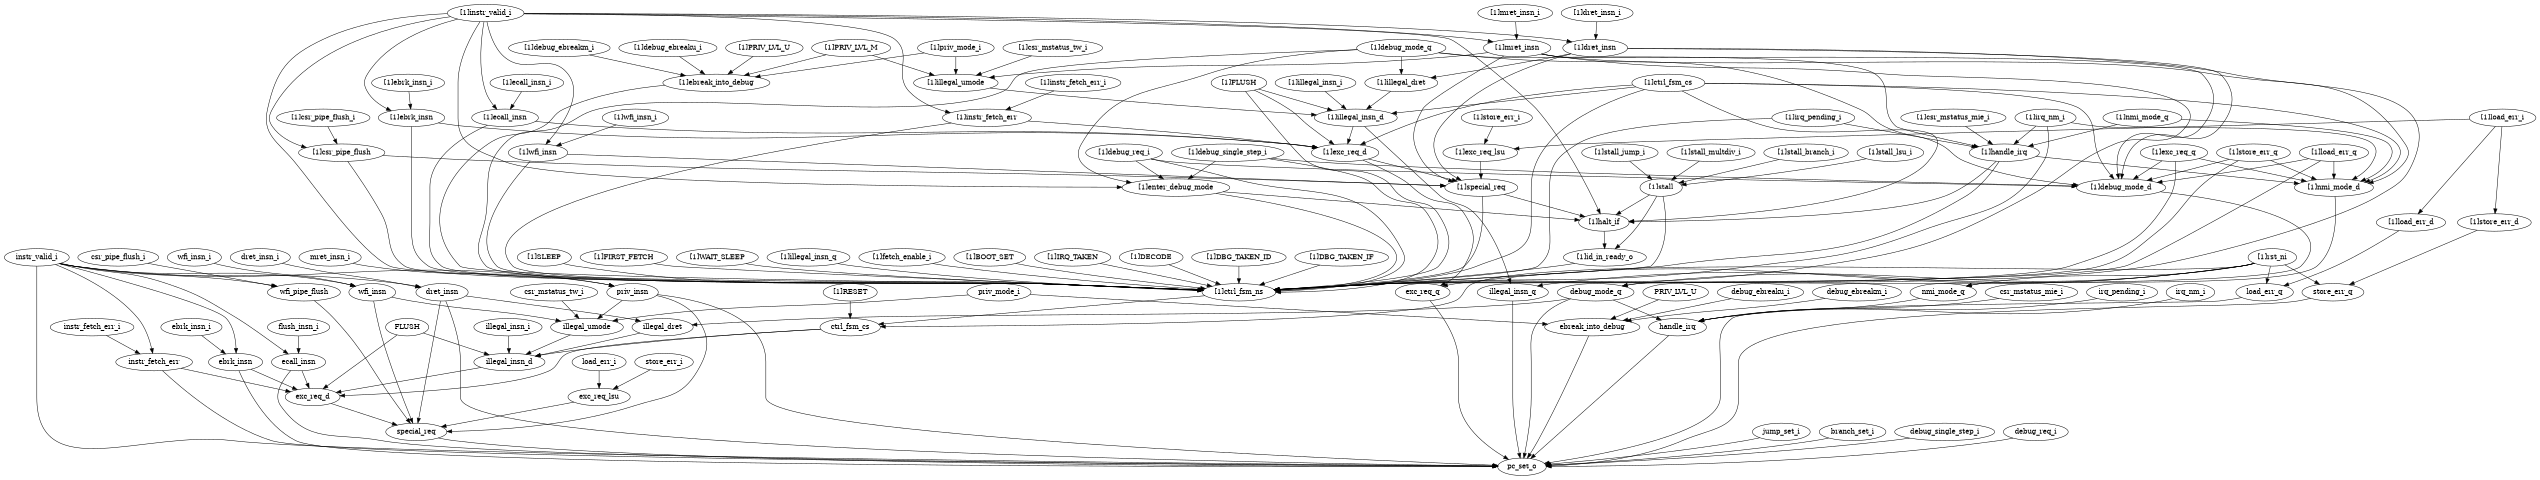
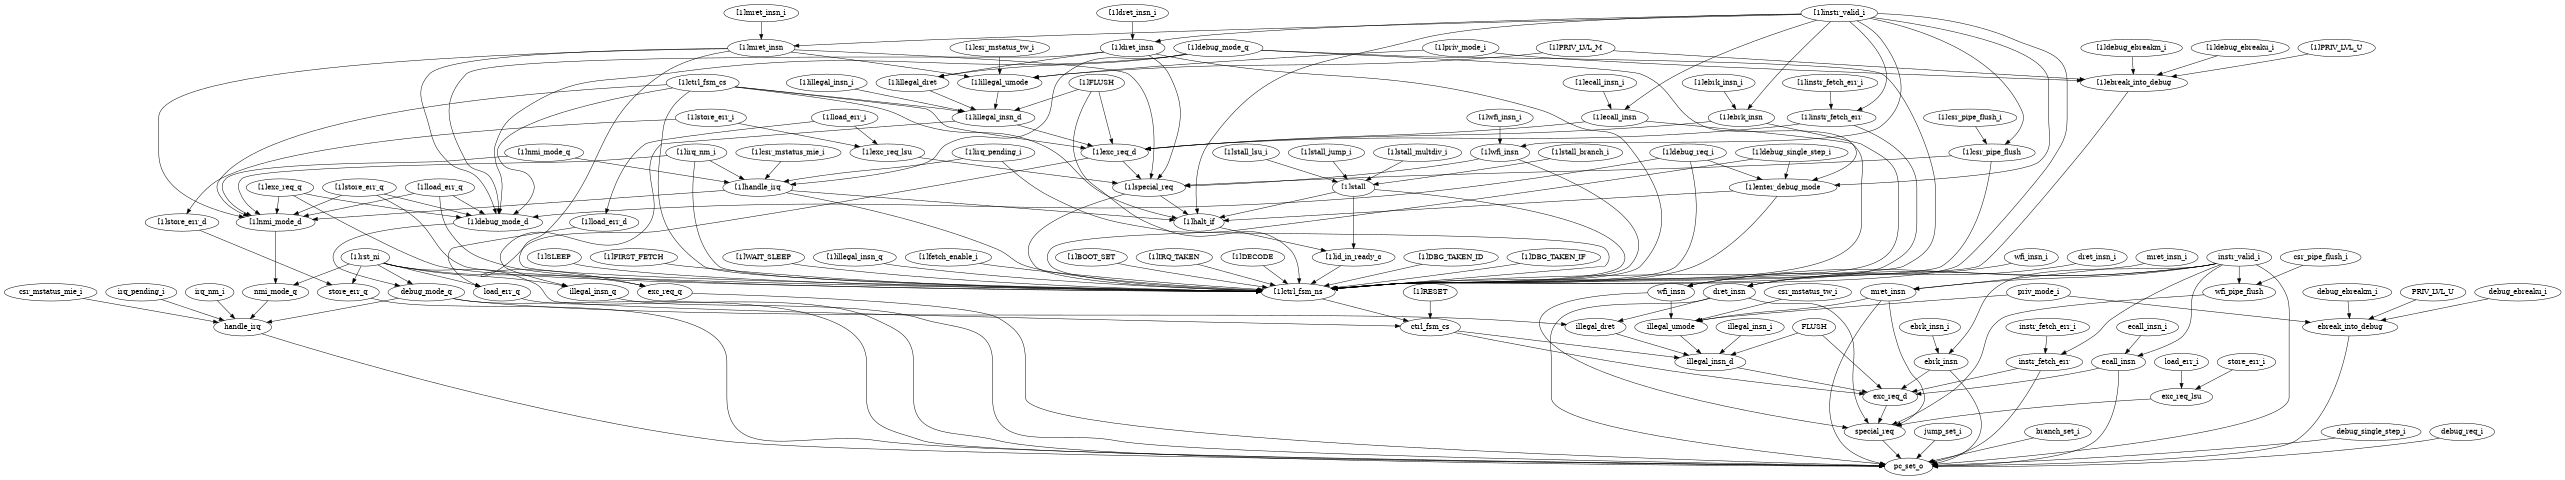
(2499, 168) -> (424, 137)
(1611, 174) -> none
(633, 292) -> (1888, 292)
(299, 327) -> (2148, 327)
